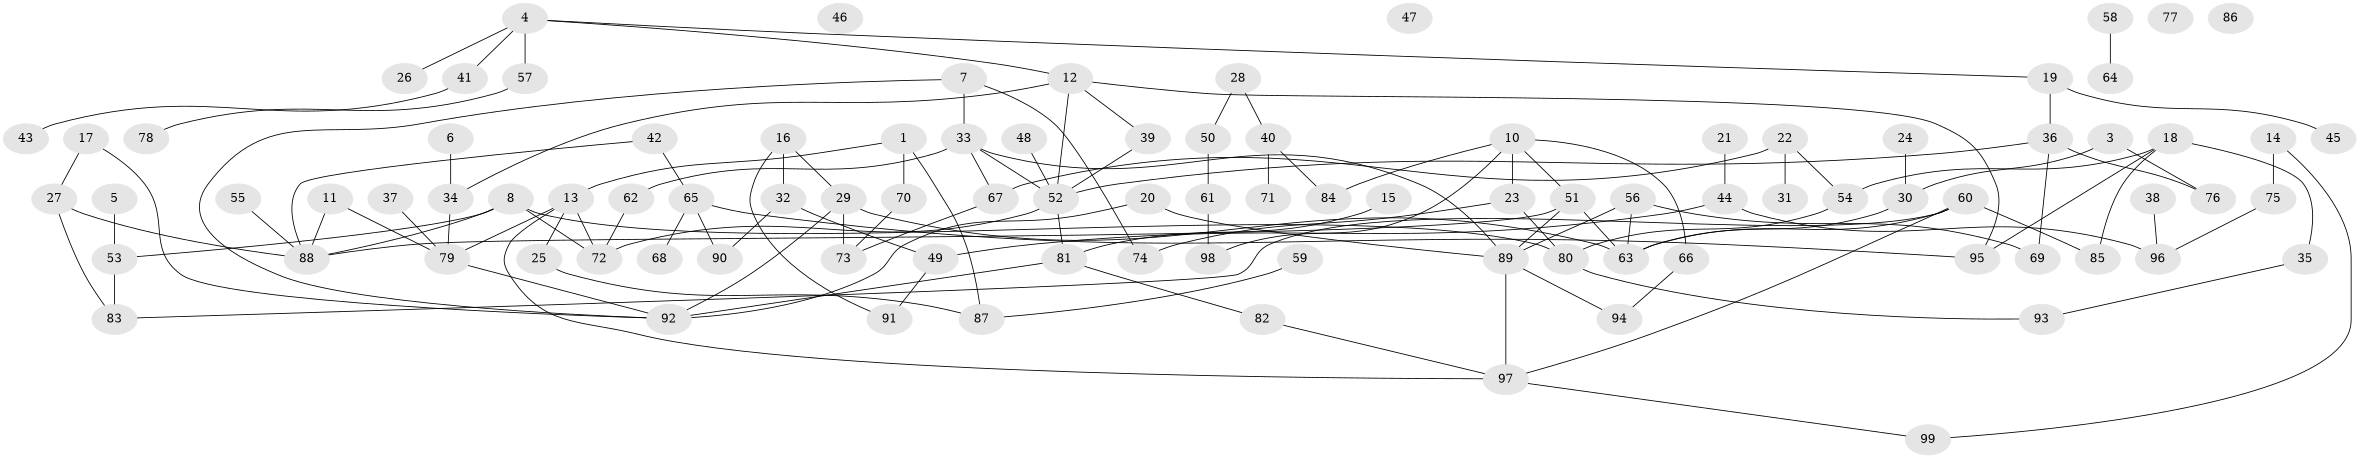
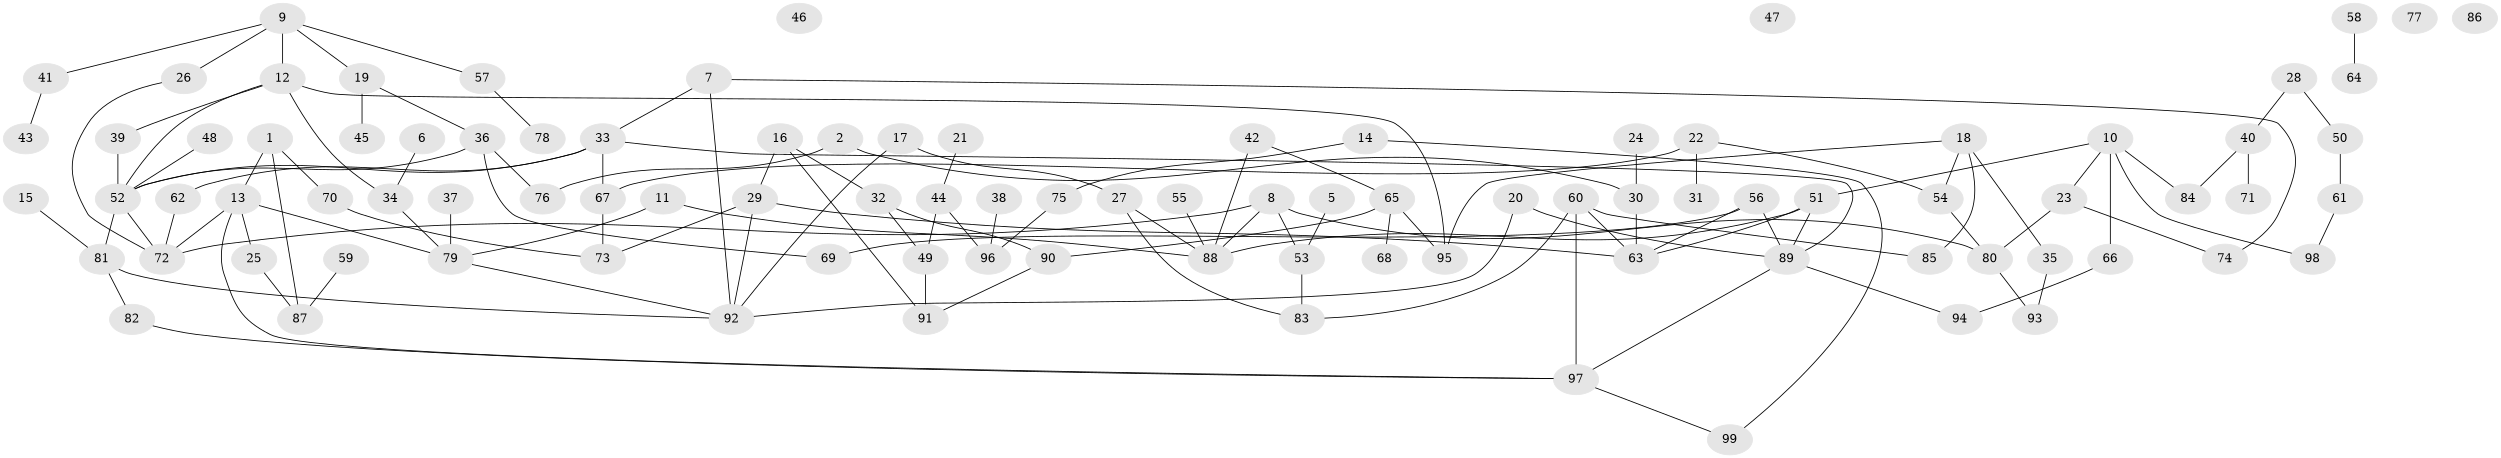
(525, 18) -> (283, 18)
(2110, 139) -> (840, 139)
none -> (73, 159)
none -> (987, 289)
